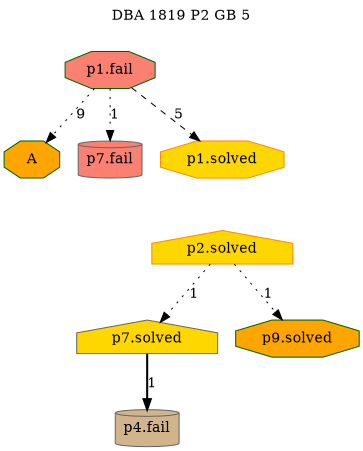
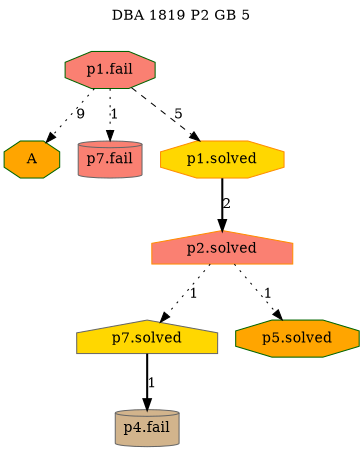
none -> (222, 199)
(222, 249) -> (222, 249)
(297, 339) -> (297, 339)
